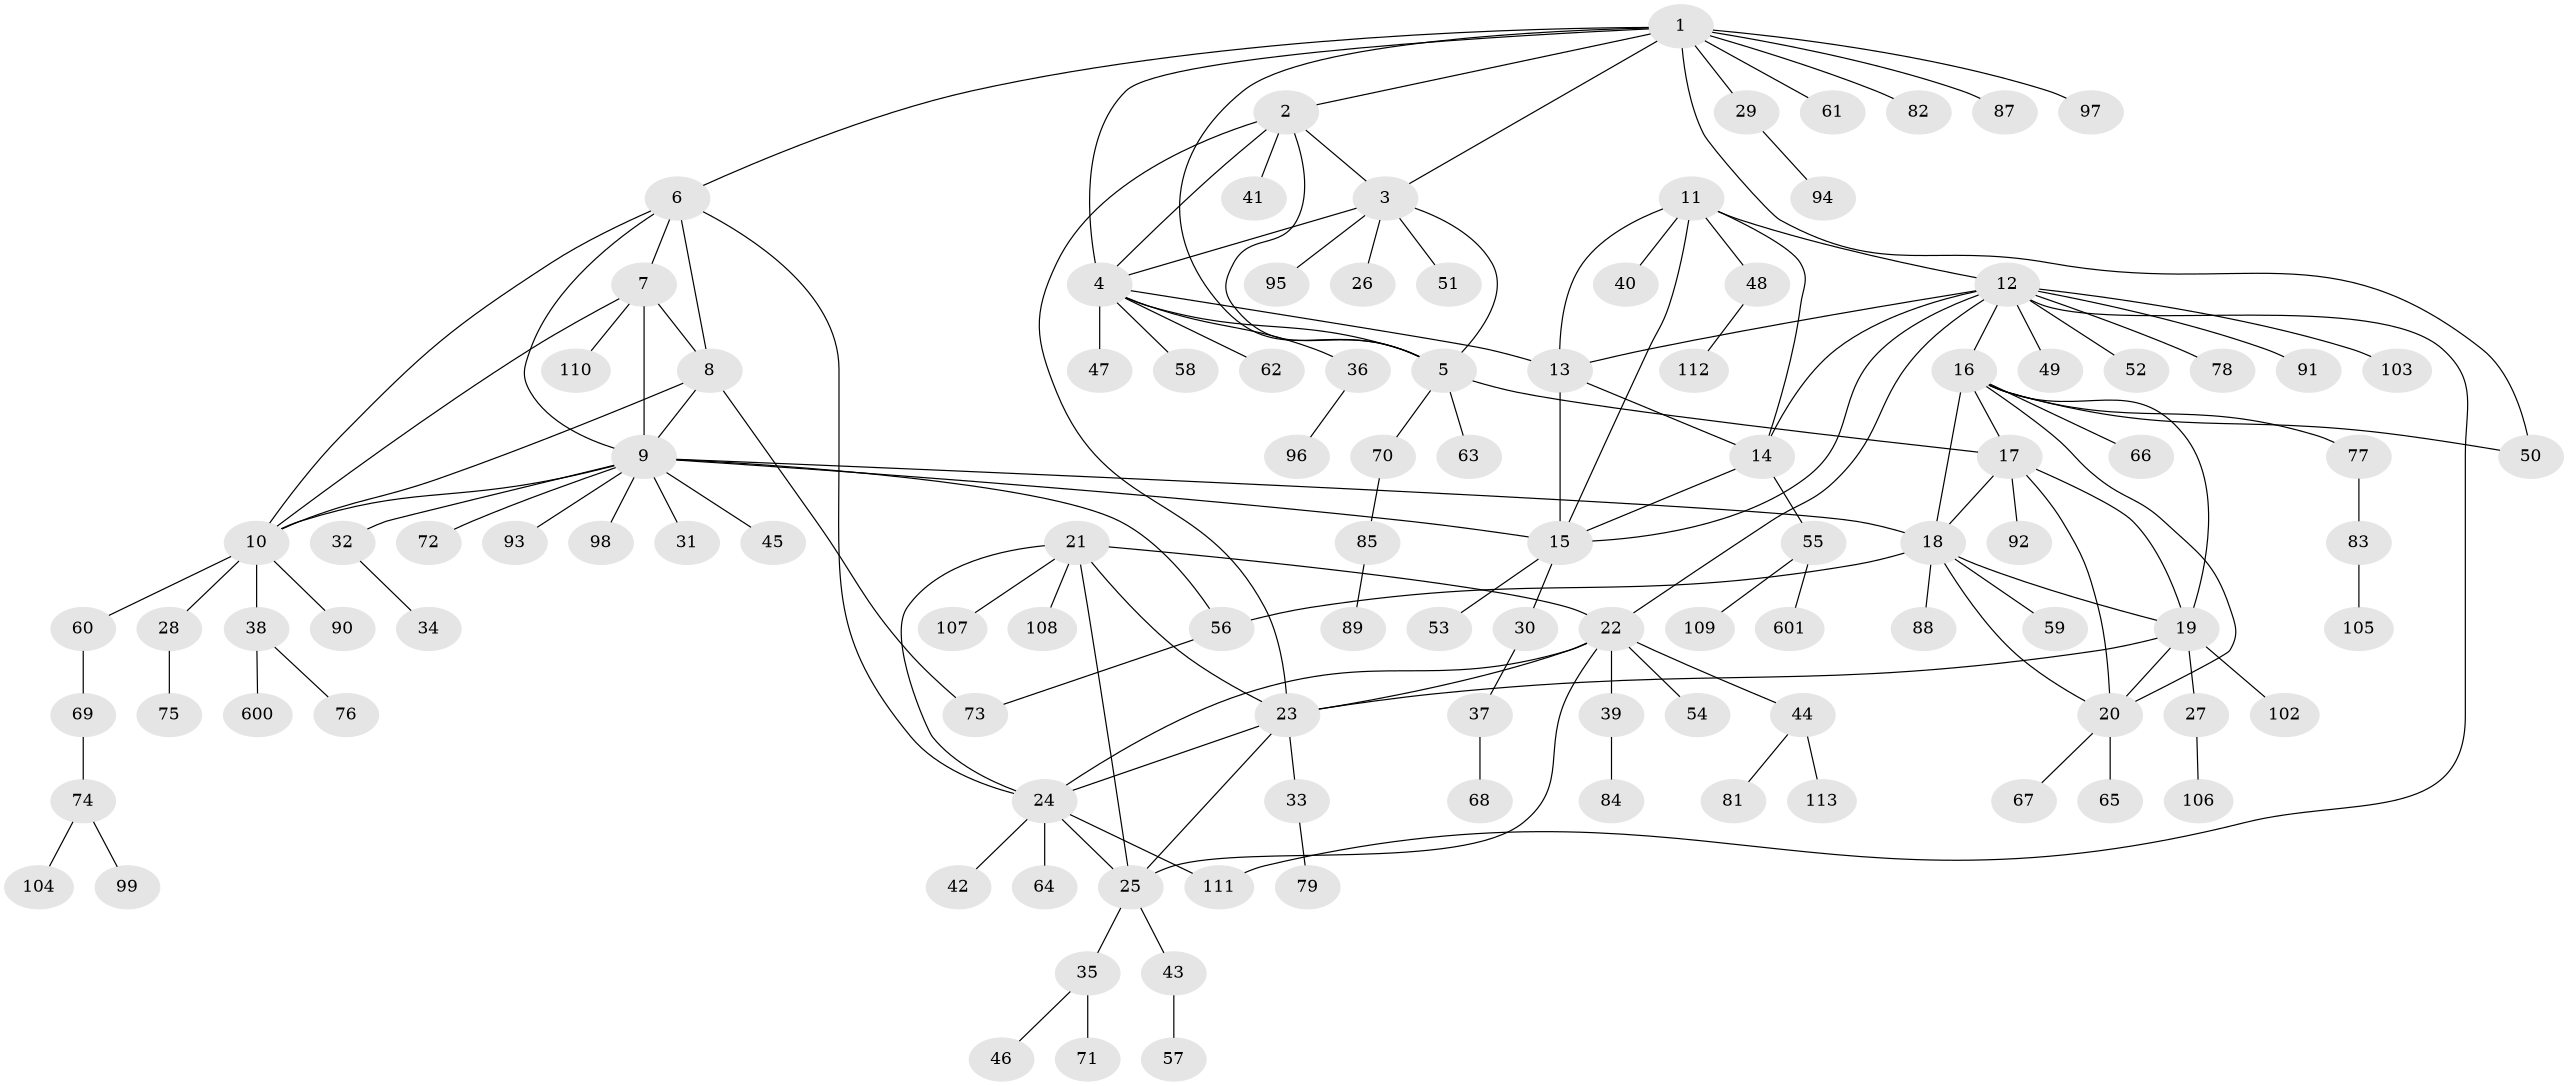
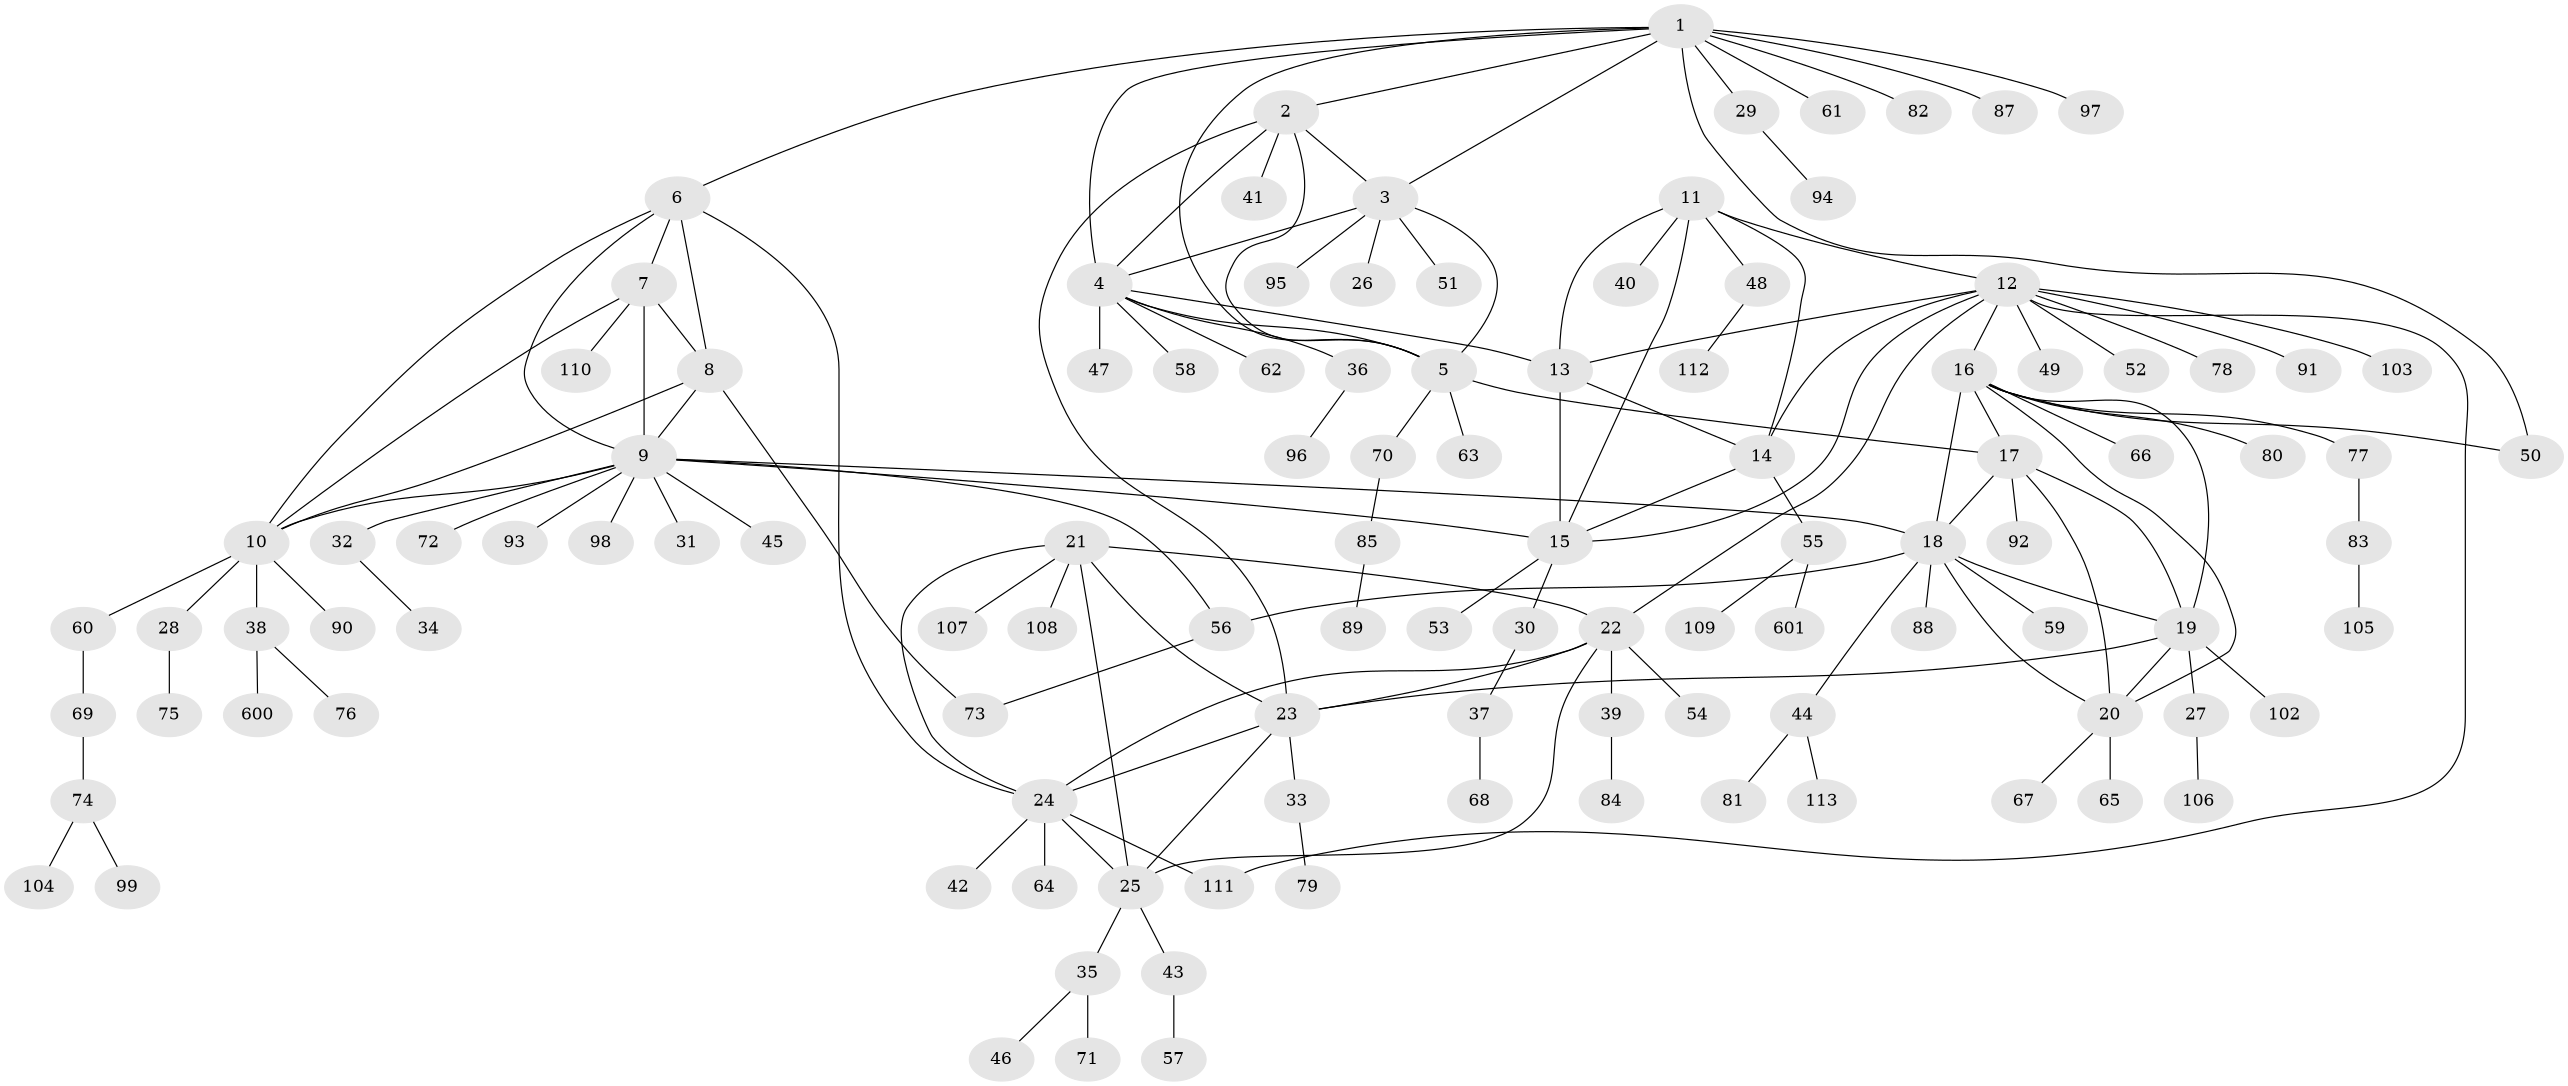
none -> (2273, 457)
(1699, 670) -> (1865, 628)
